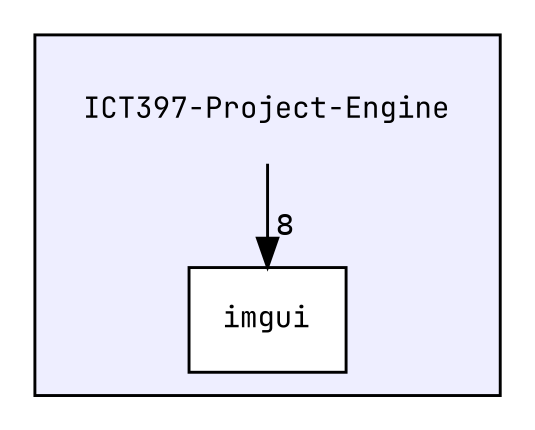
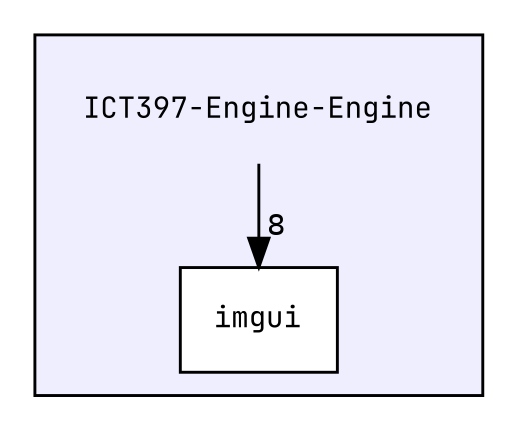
(268, 111) -> (259, 111)
